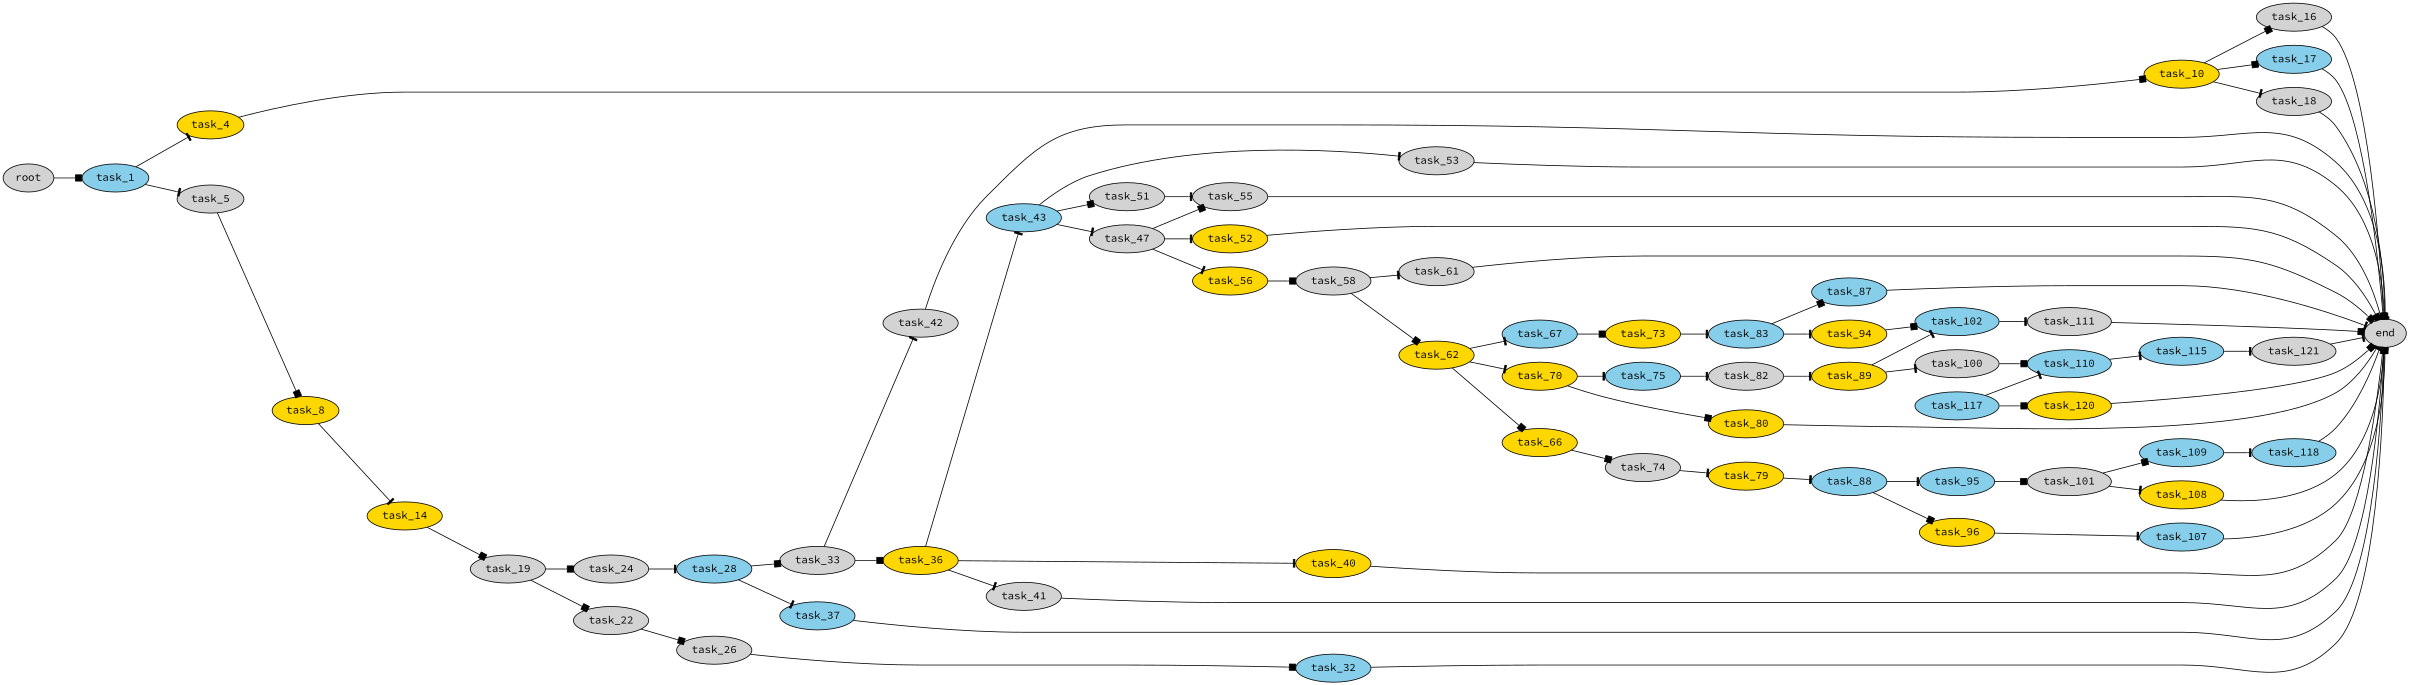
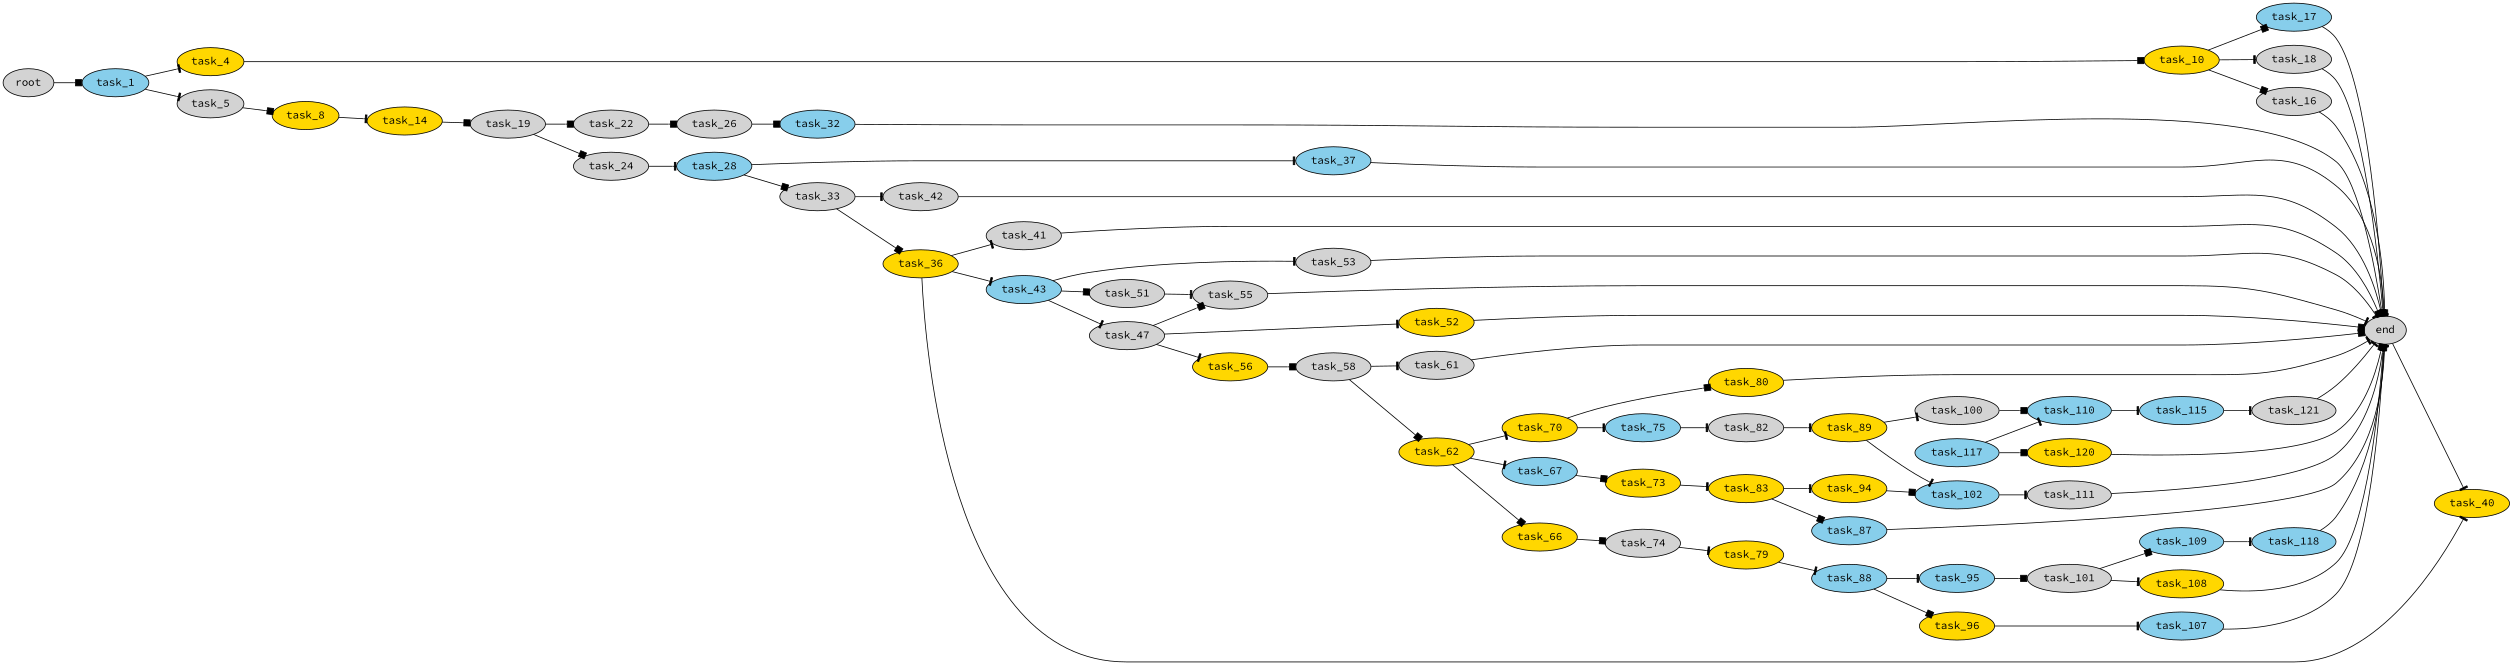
(1746, 334) -> (1746, 489)
(1956, 573) -> (2428, 415)
